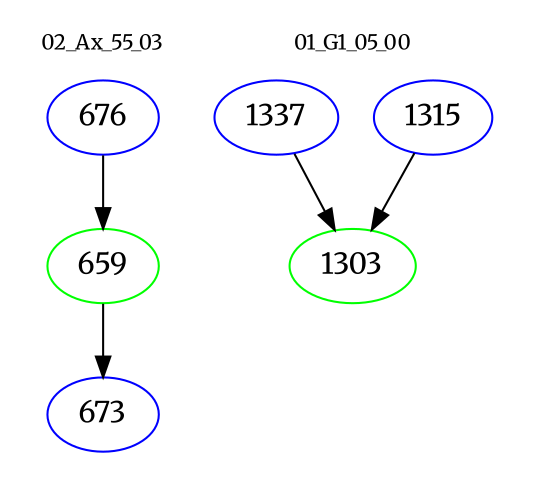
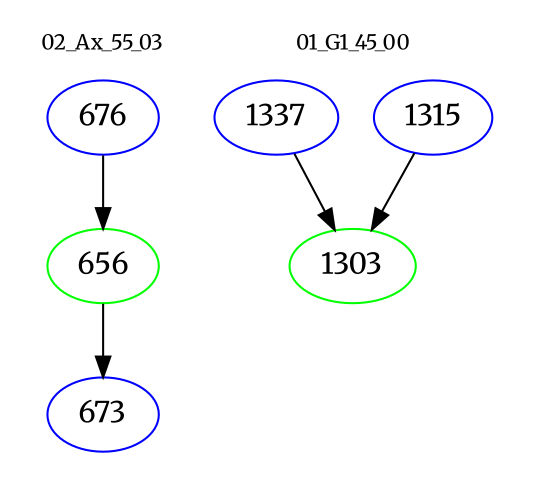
(354, 44) -> (354, 44)
(103, 266) -> (103, 266)
